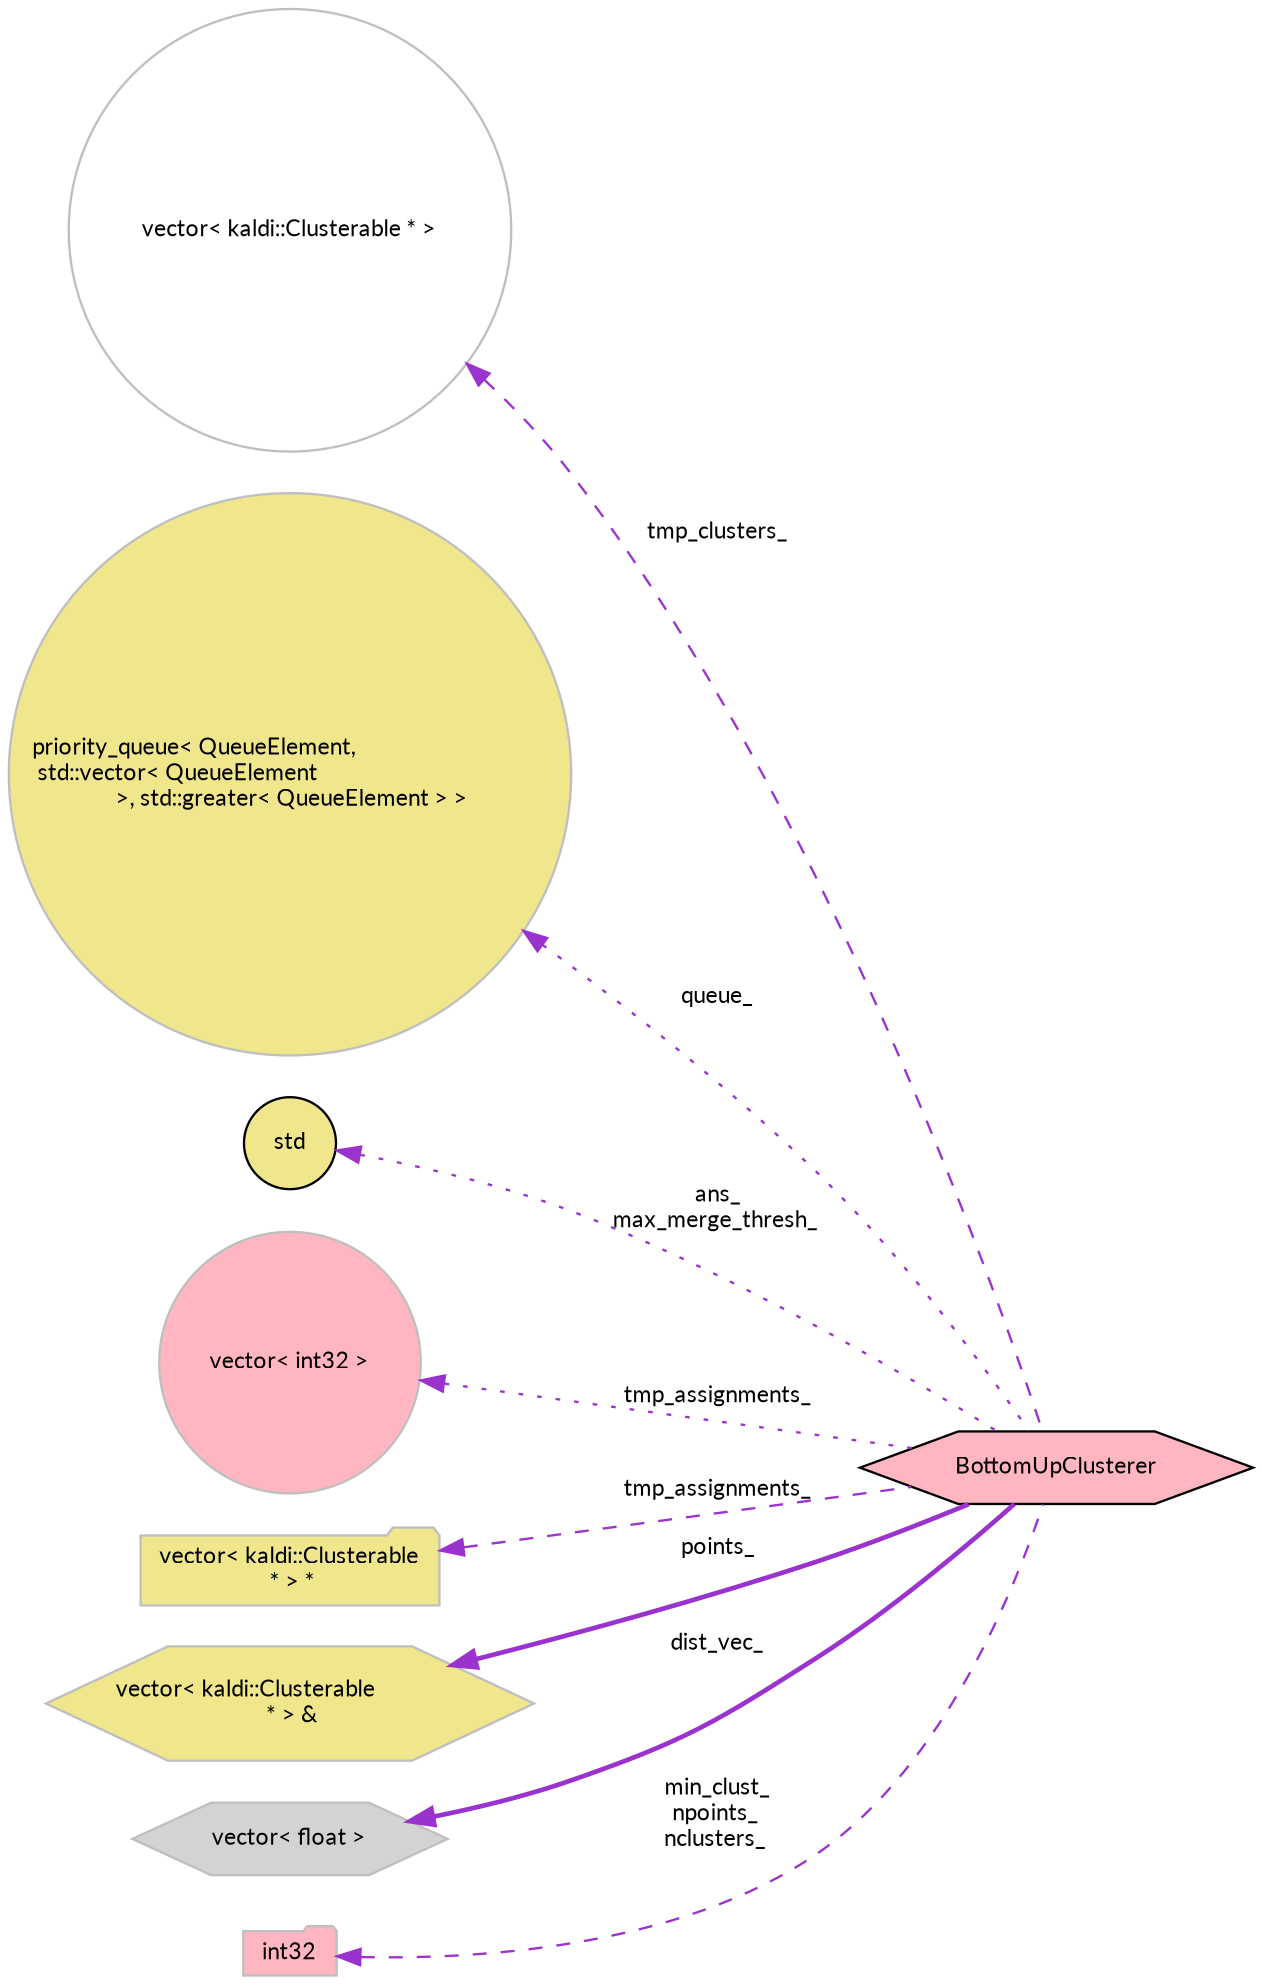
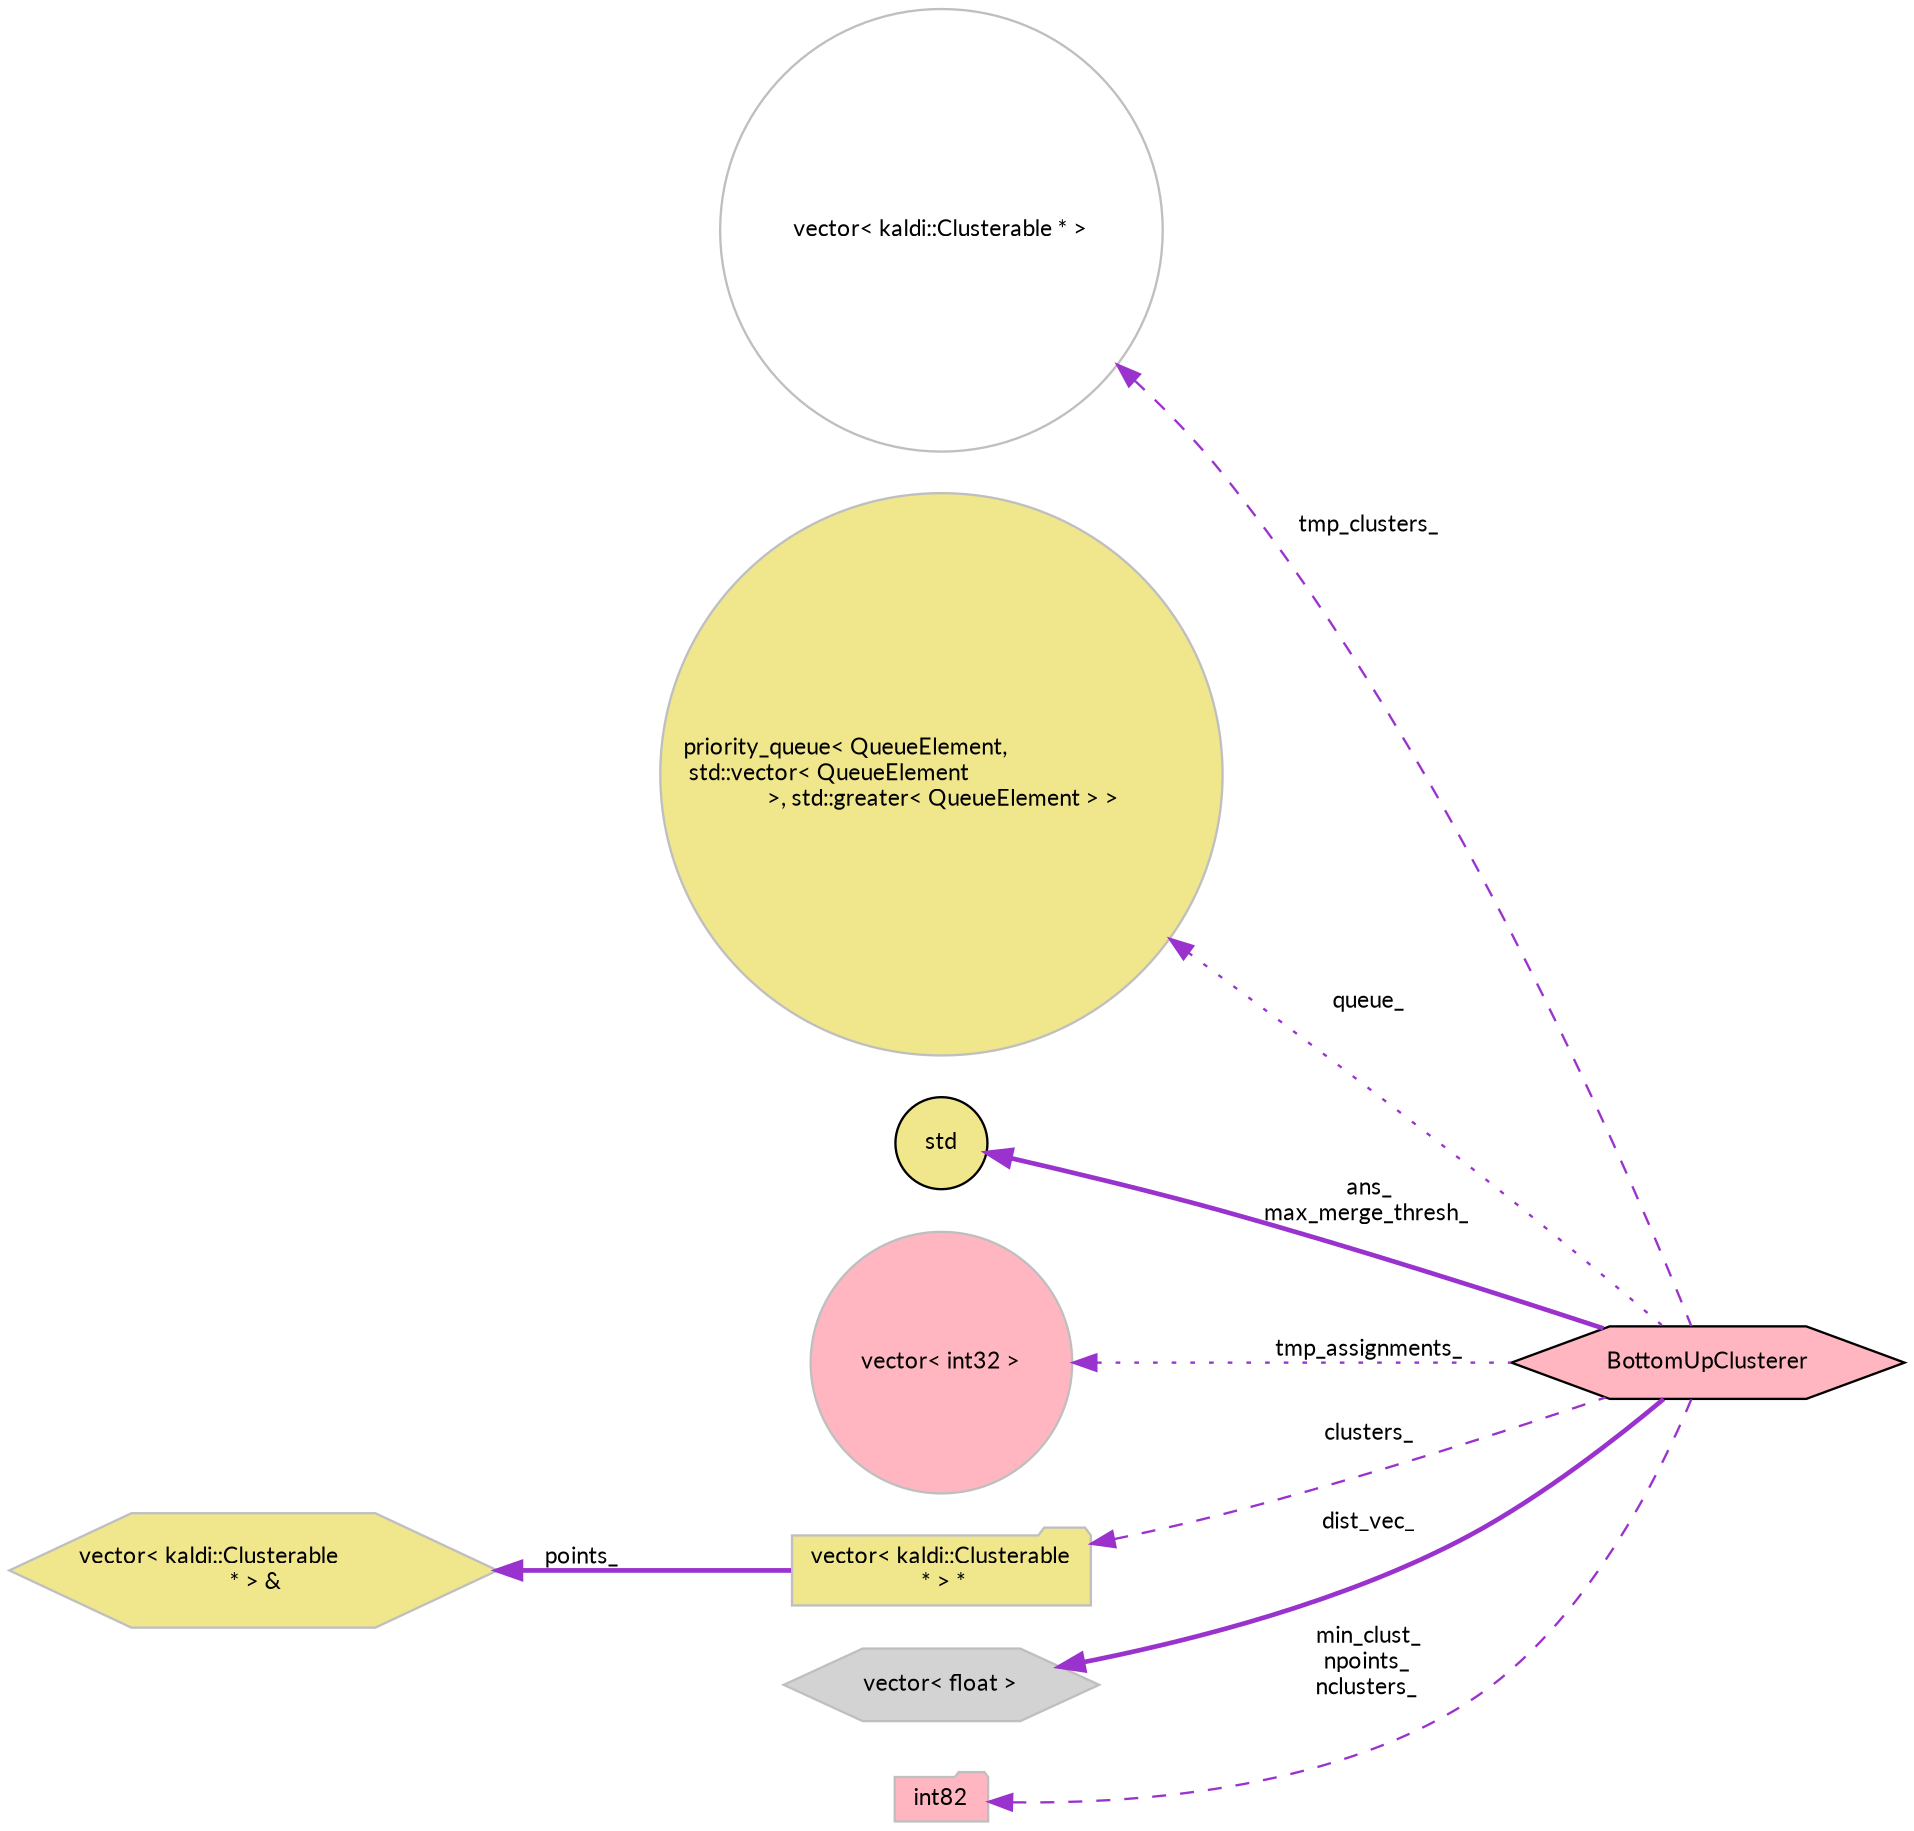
(691, 1263) -> (1309, 1236)
(715, 1490) -> (1367, 1434)
(725, 1590) -> (656, 1570)
(290, 1953) -> (941, 1799)
